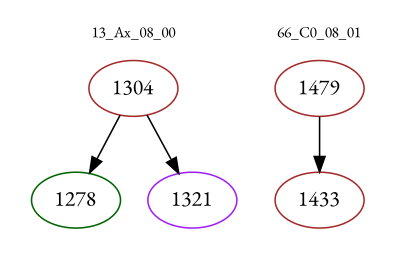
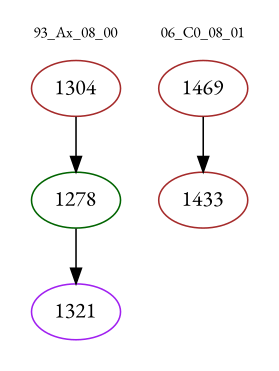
(134, 33) -> (76, 33)
(320, 33) -> (203, 33)
(320, 88) -> (203, 88)
(159, 137) -> (76, 248)
